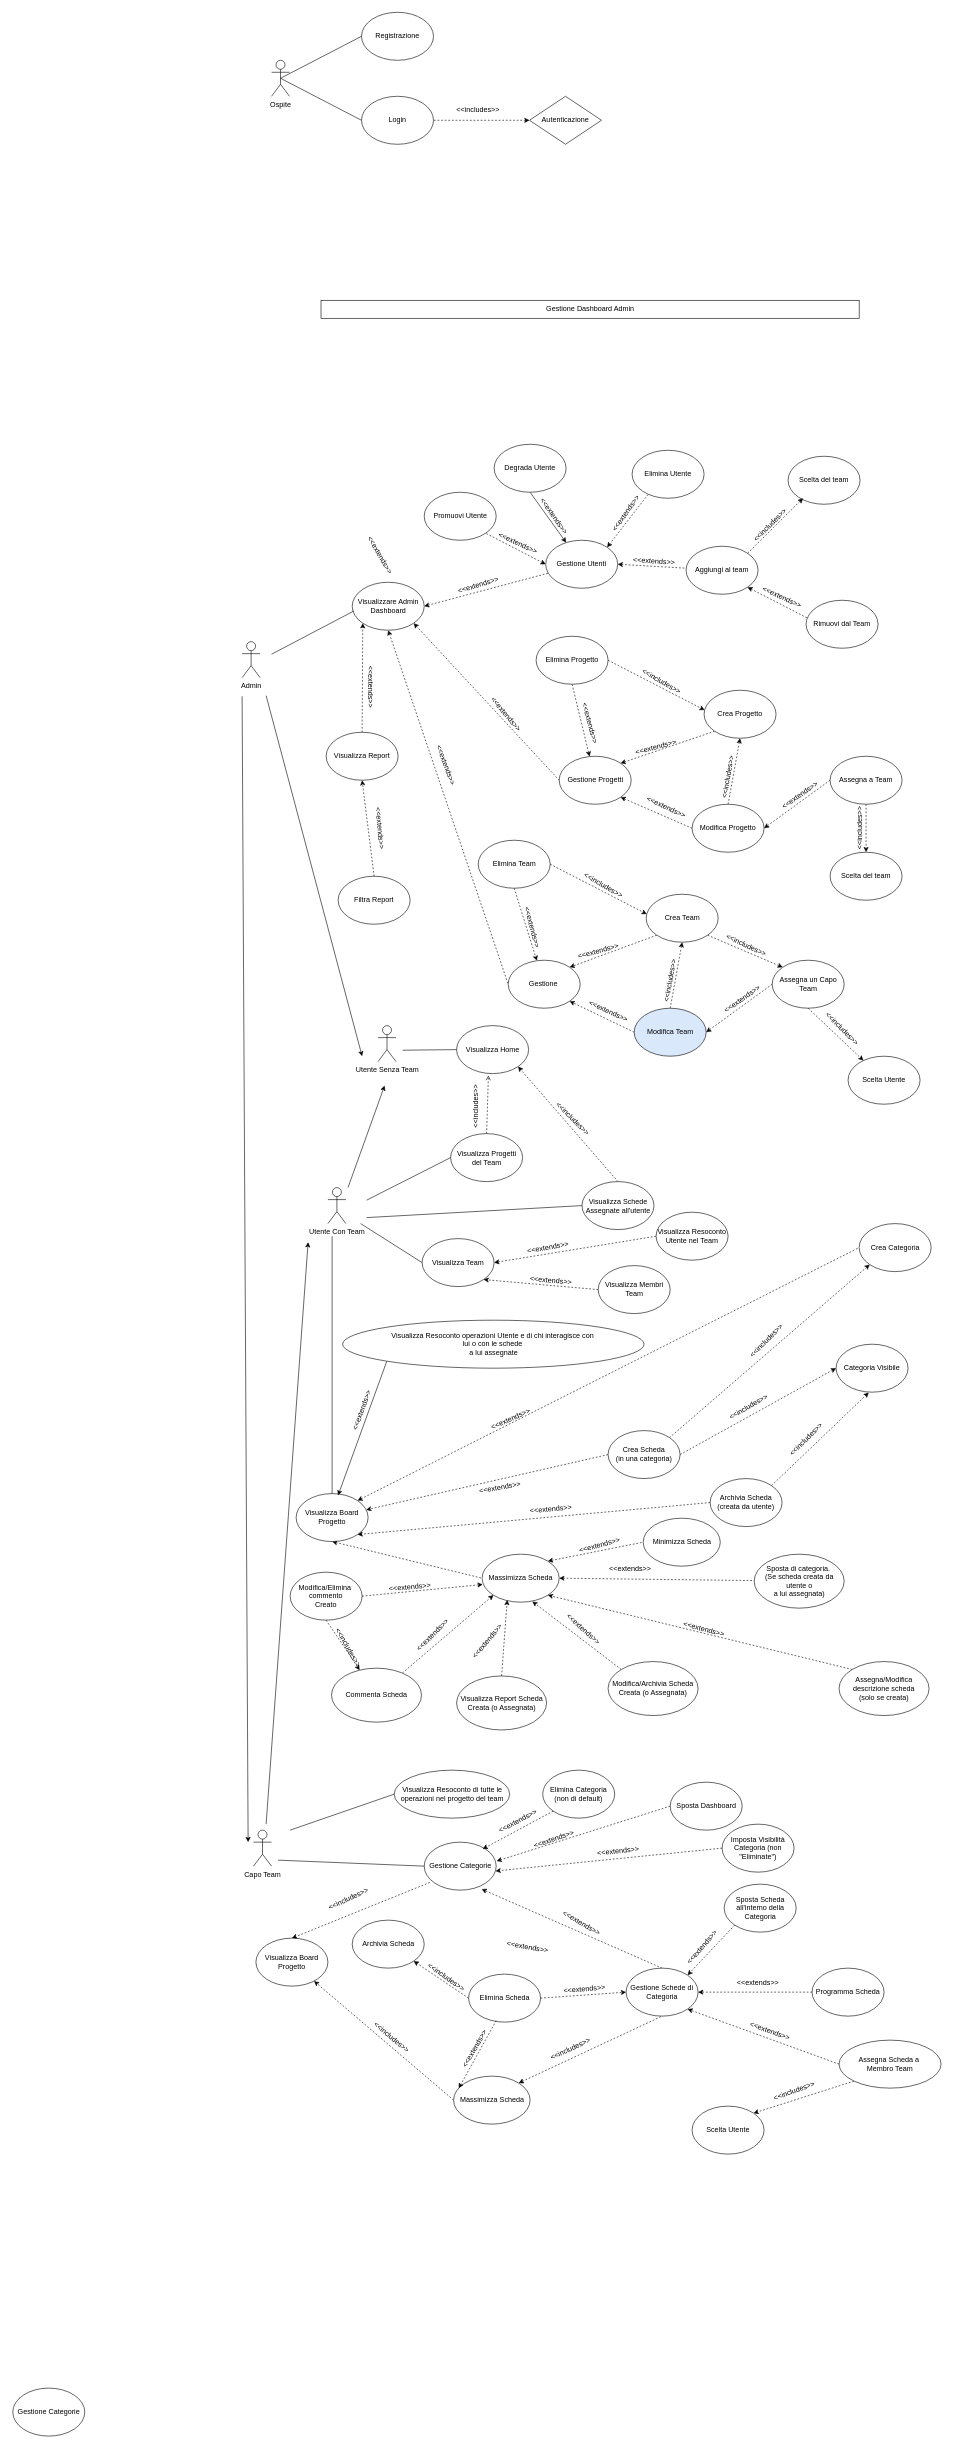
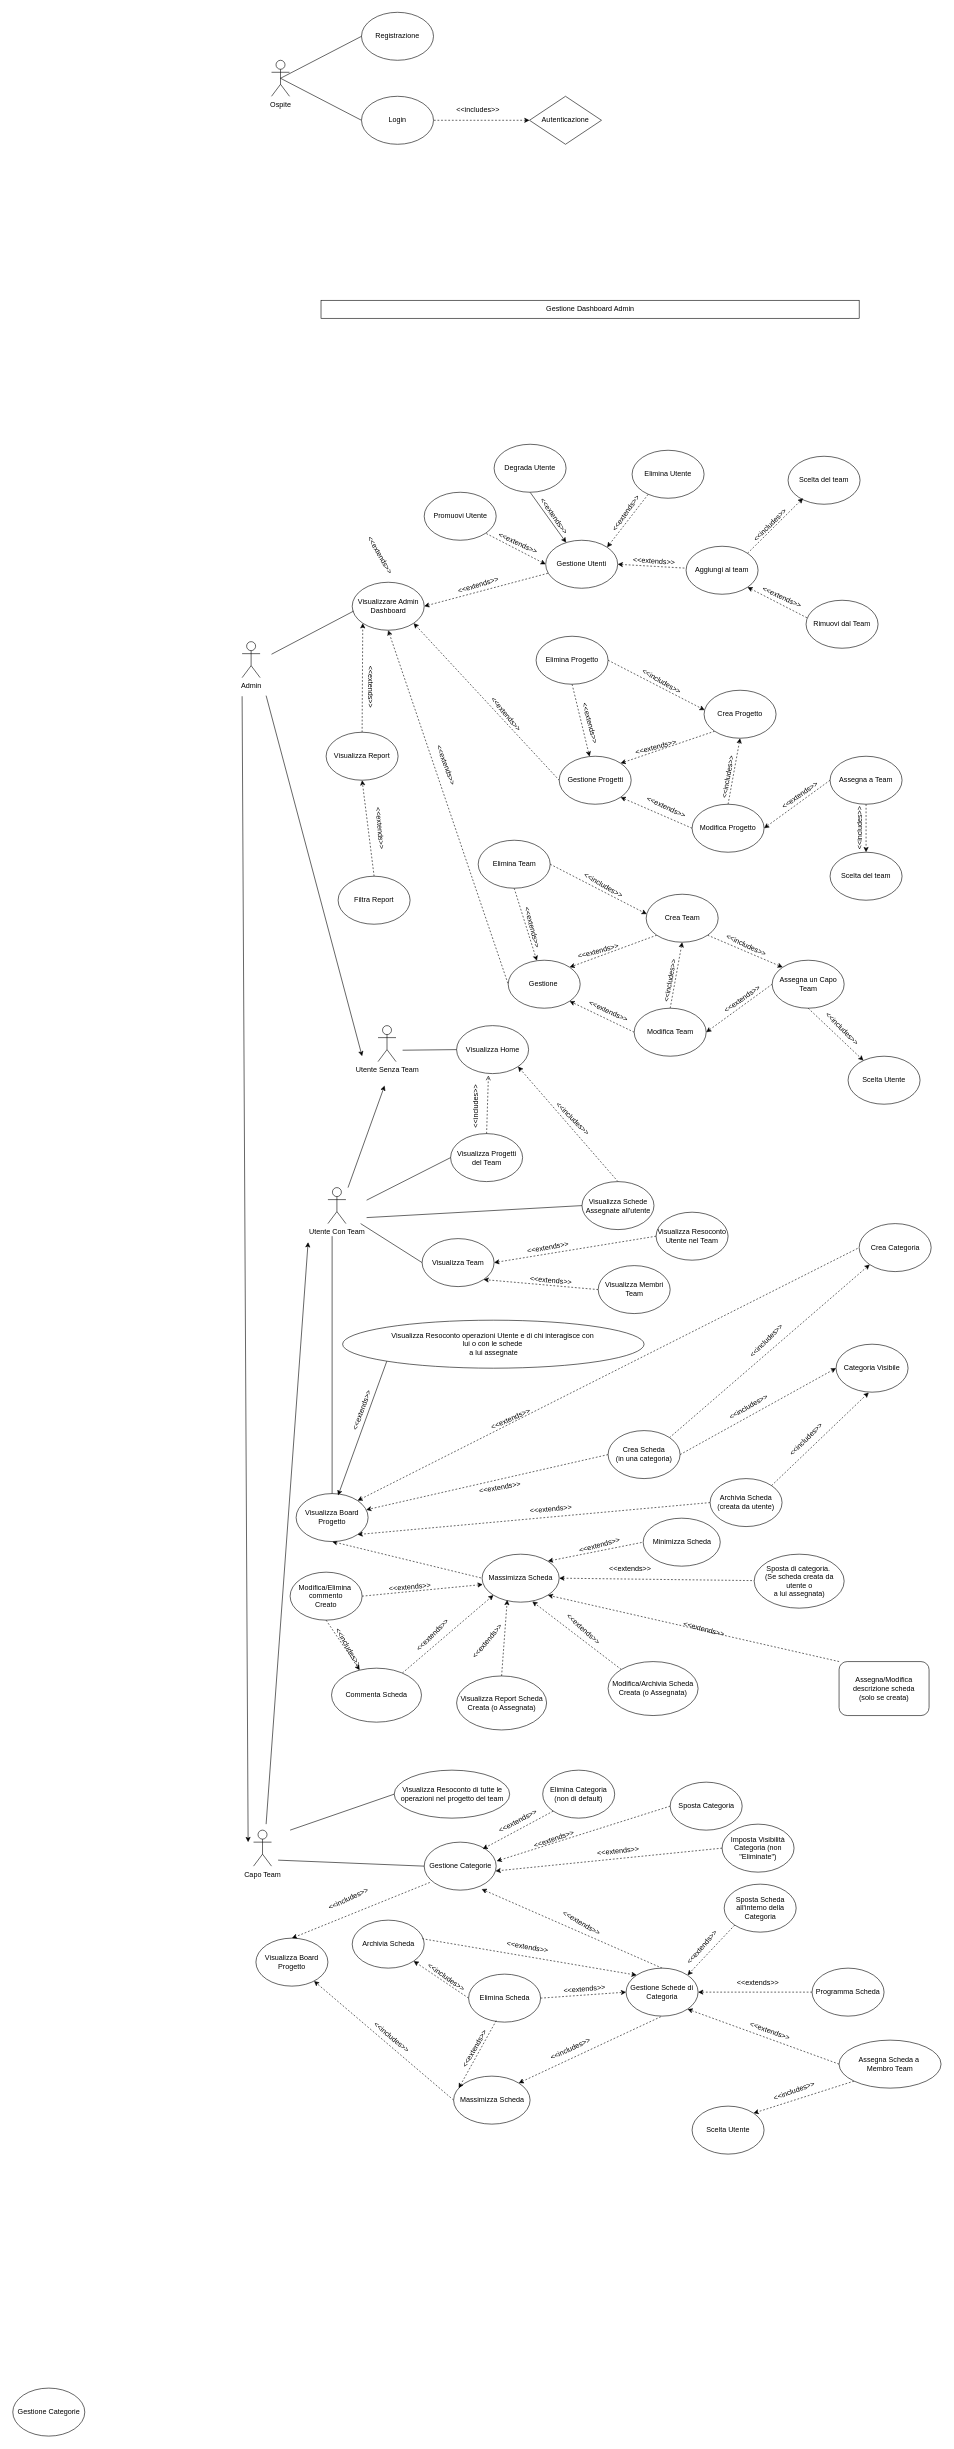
(670, 1032) -> (670, 1032)
(884, 1689) -> (884, 1689)
(707, 1806) -> (707, 1806)
none -> (435, 1941)
